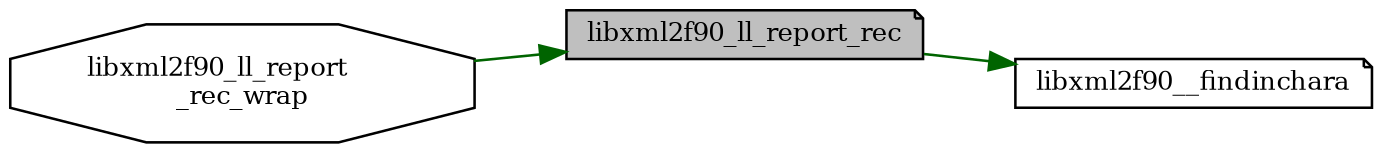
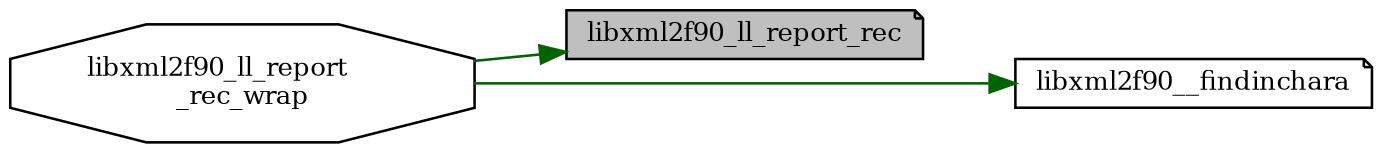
(957, 58) -> (731, 83)
